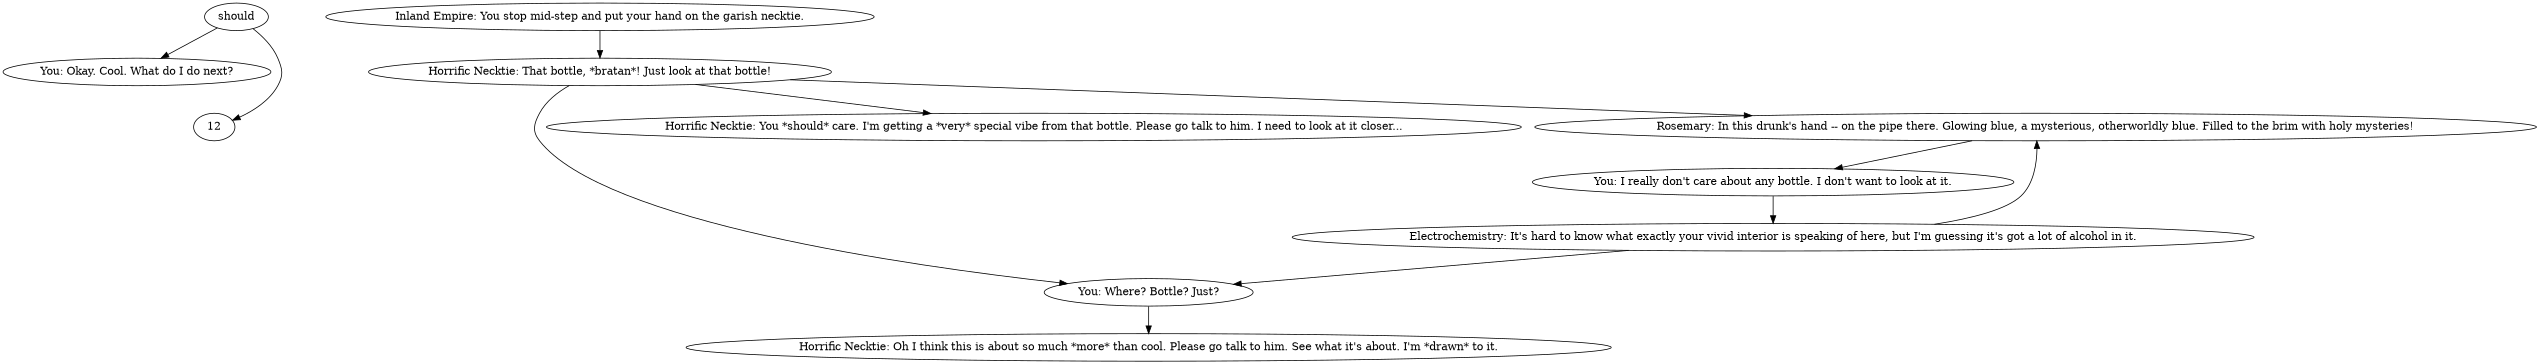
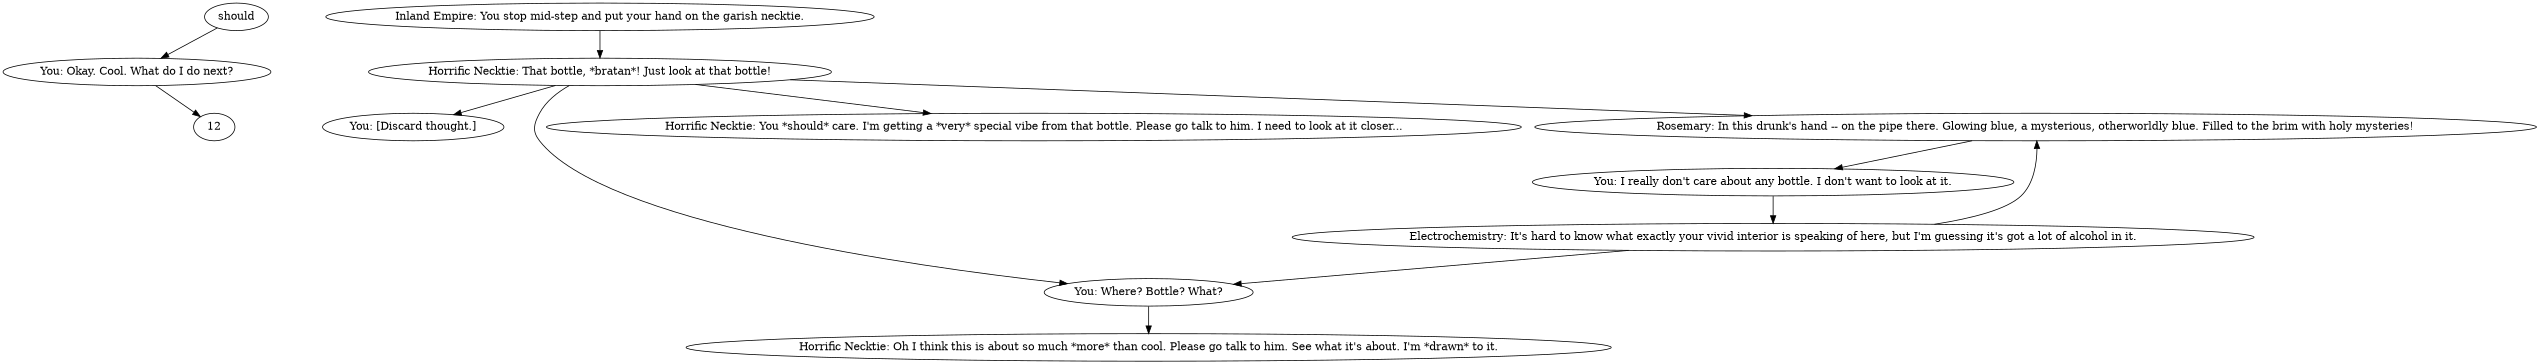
(281, 78) -> (175, 99)
none -> (413, 127)
(1149, 292) -> (1149, 292)
